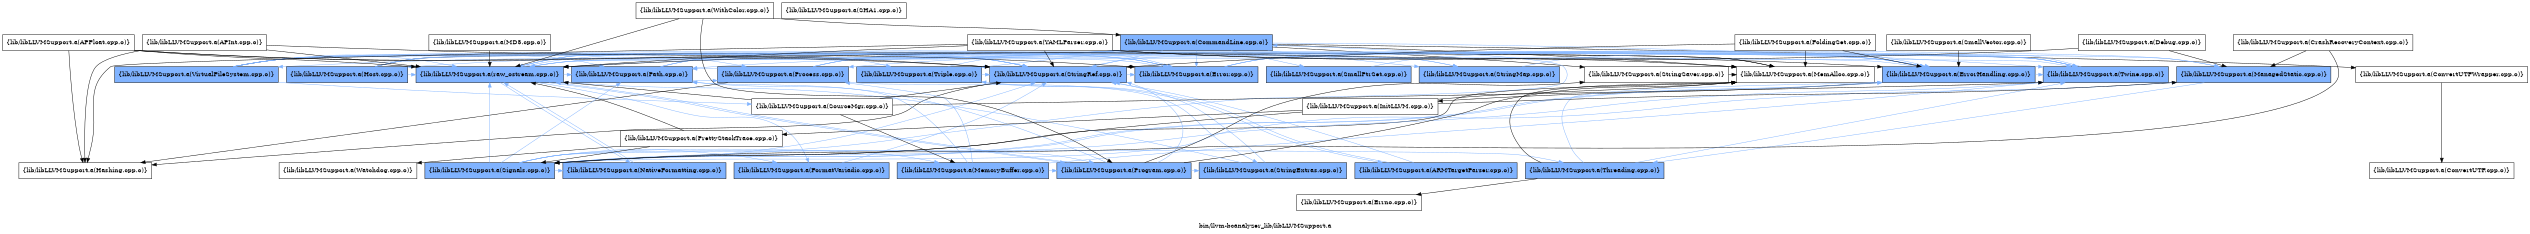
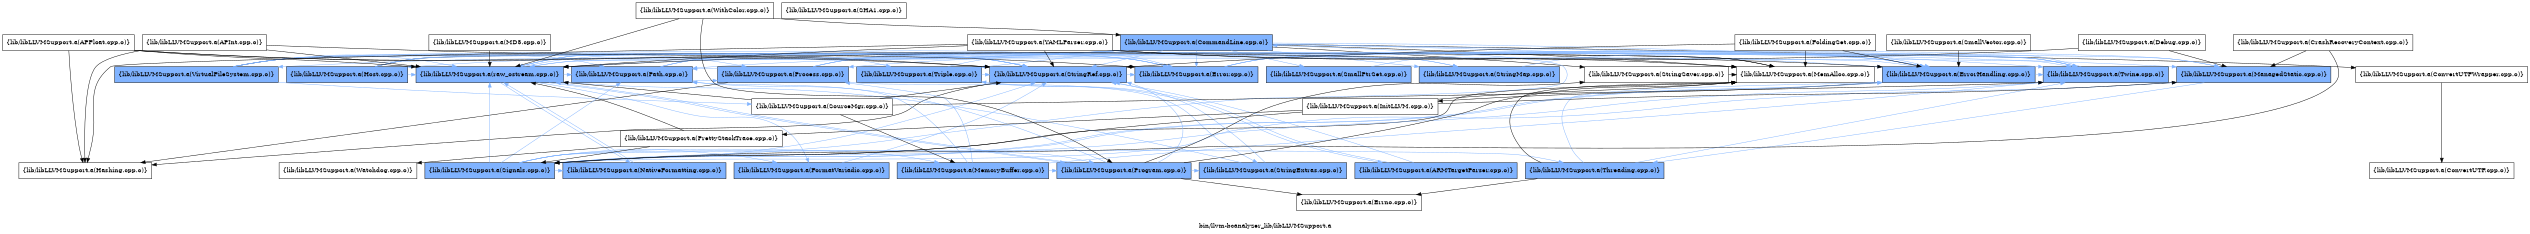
(1153, 51) -> none
(1505, 53) -> (1575, 52)
none -> (1722, 53)
(848, 57) -> none
none -> (1239, 186)
